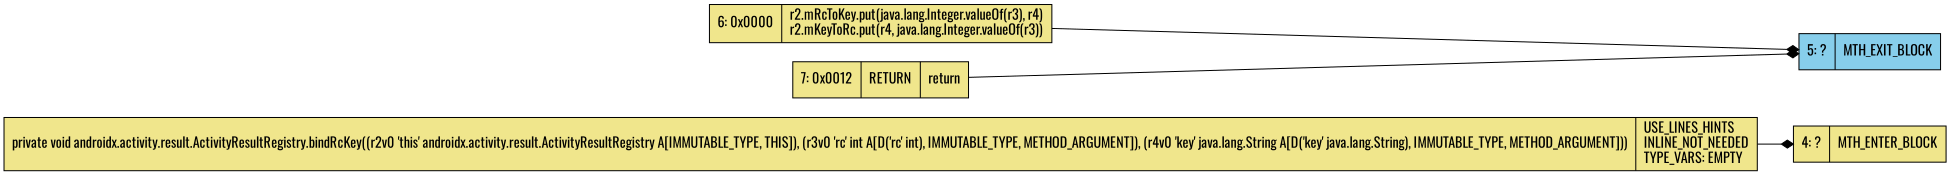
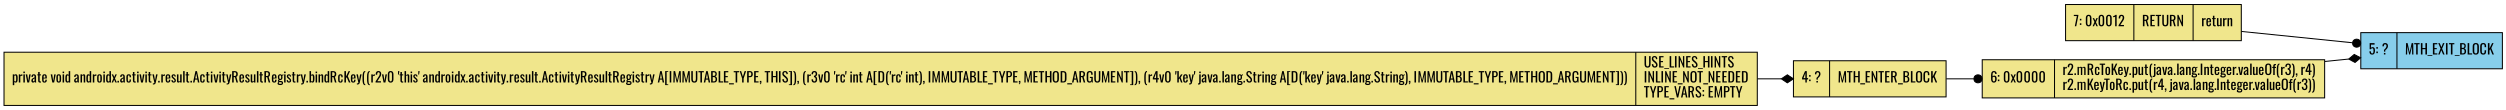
(1378, 66) -> (2297, 37)
none -> (1960, 79)
